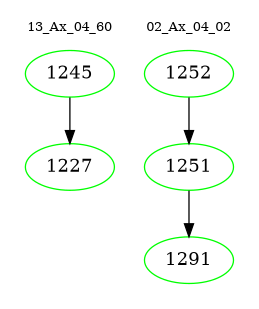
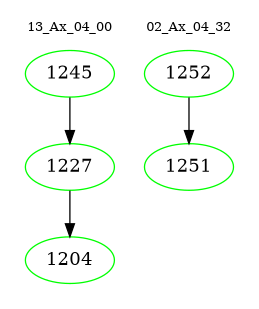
(70, 28) -> (70, 28)
(189, 28) -> (189, 28)
none -> (70, 260)
(189, 260) -> none
